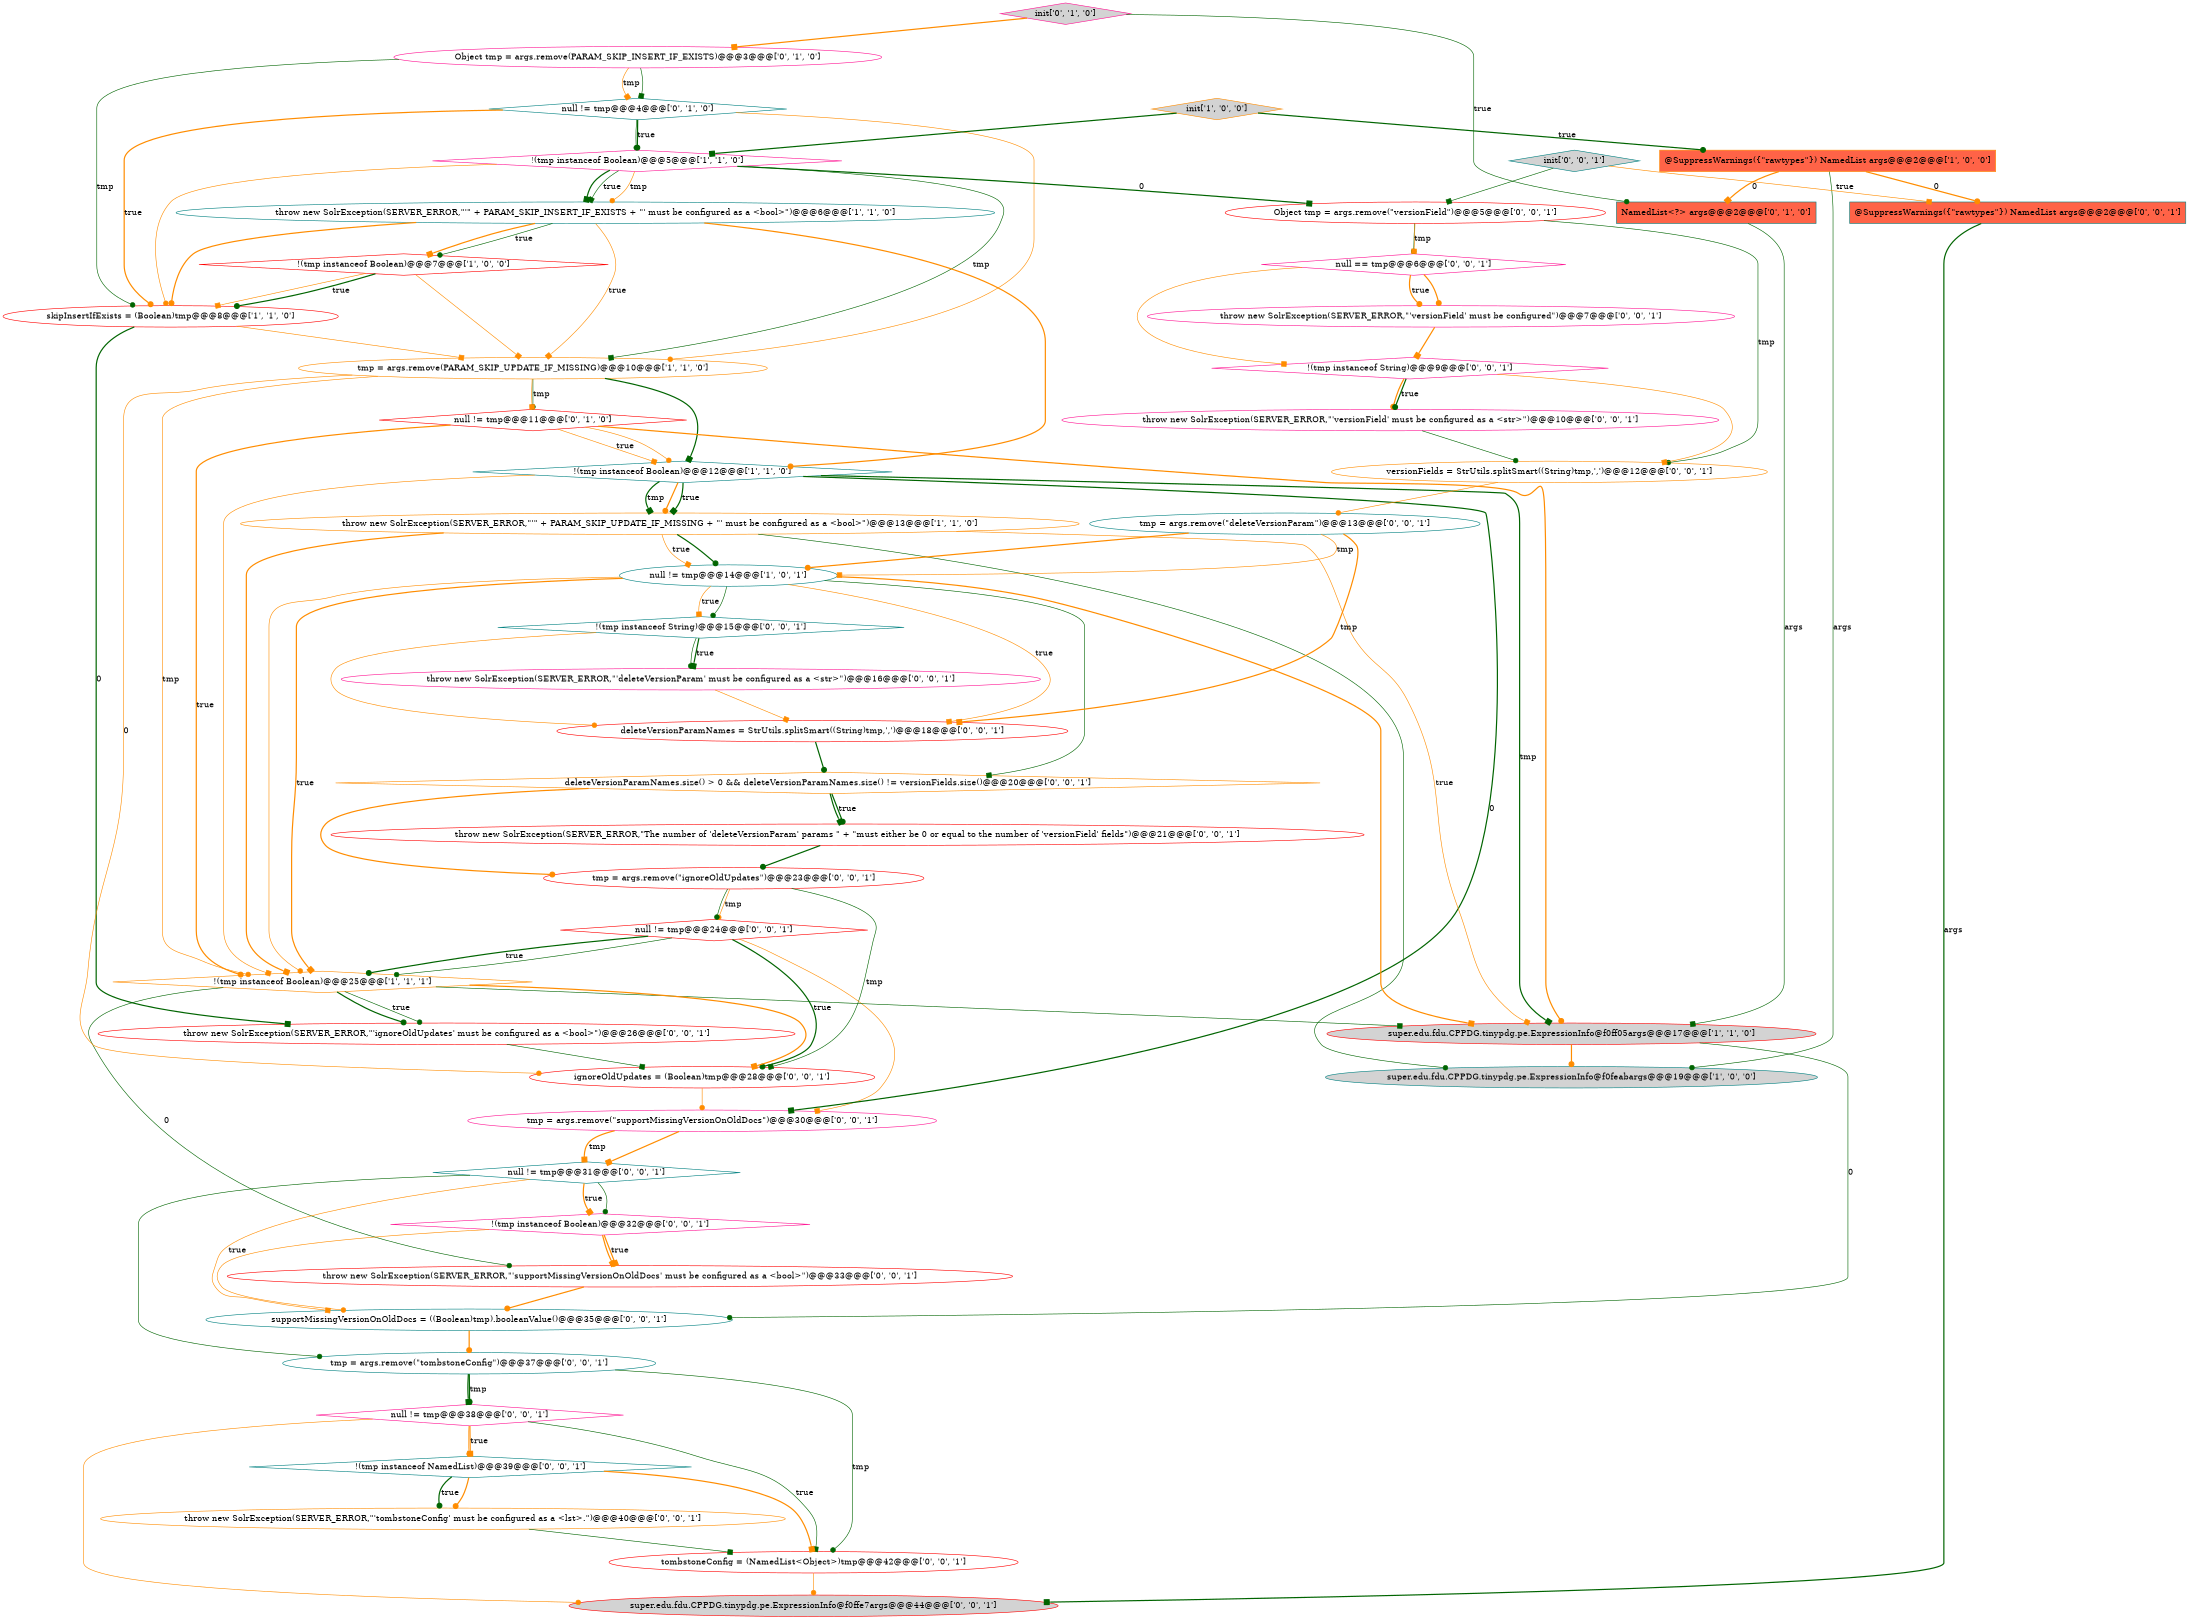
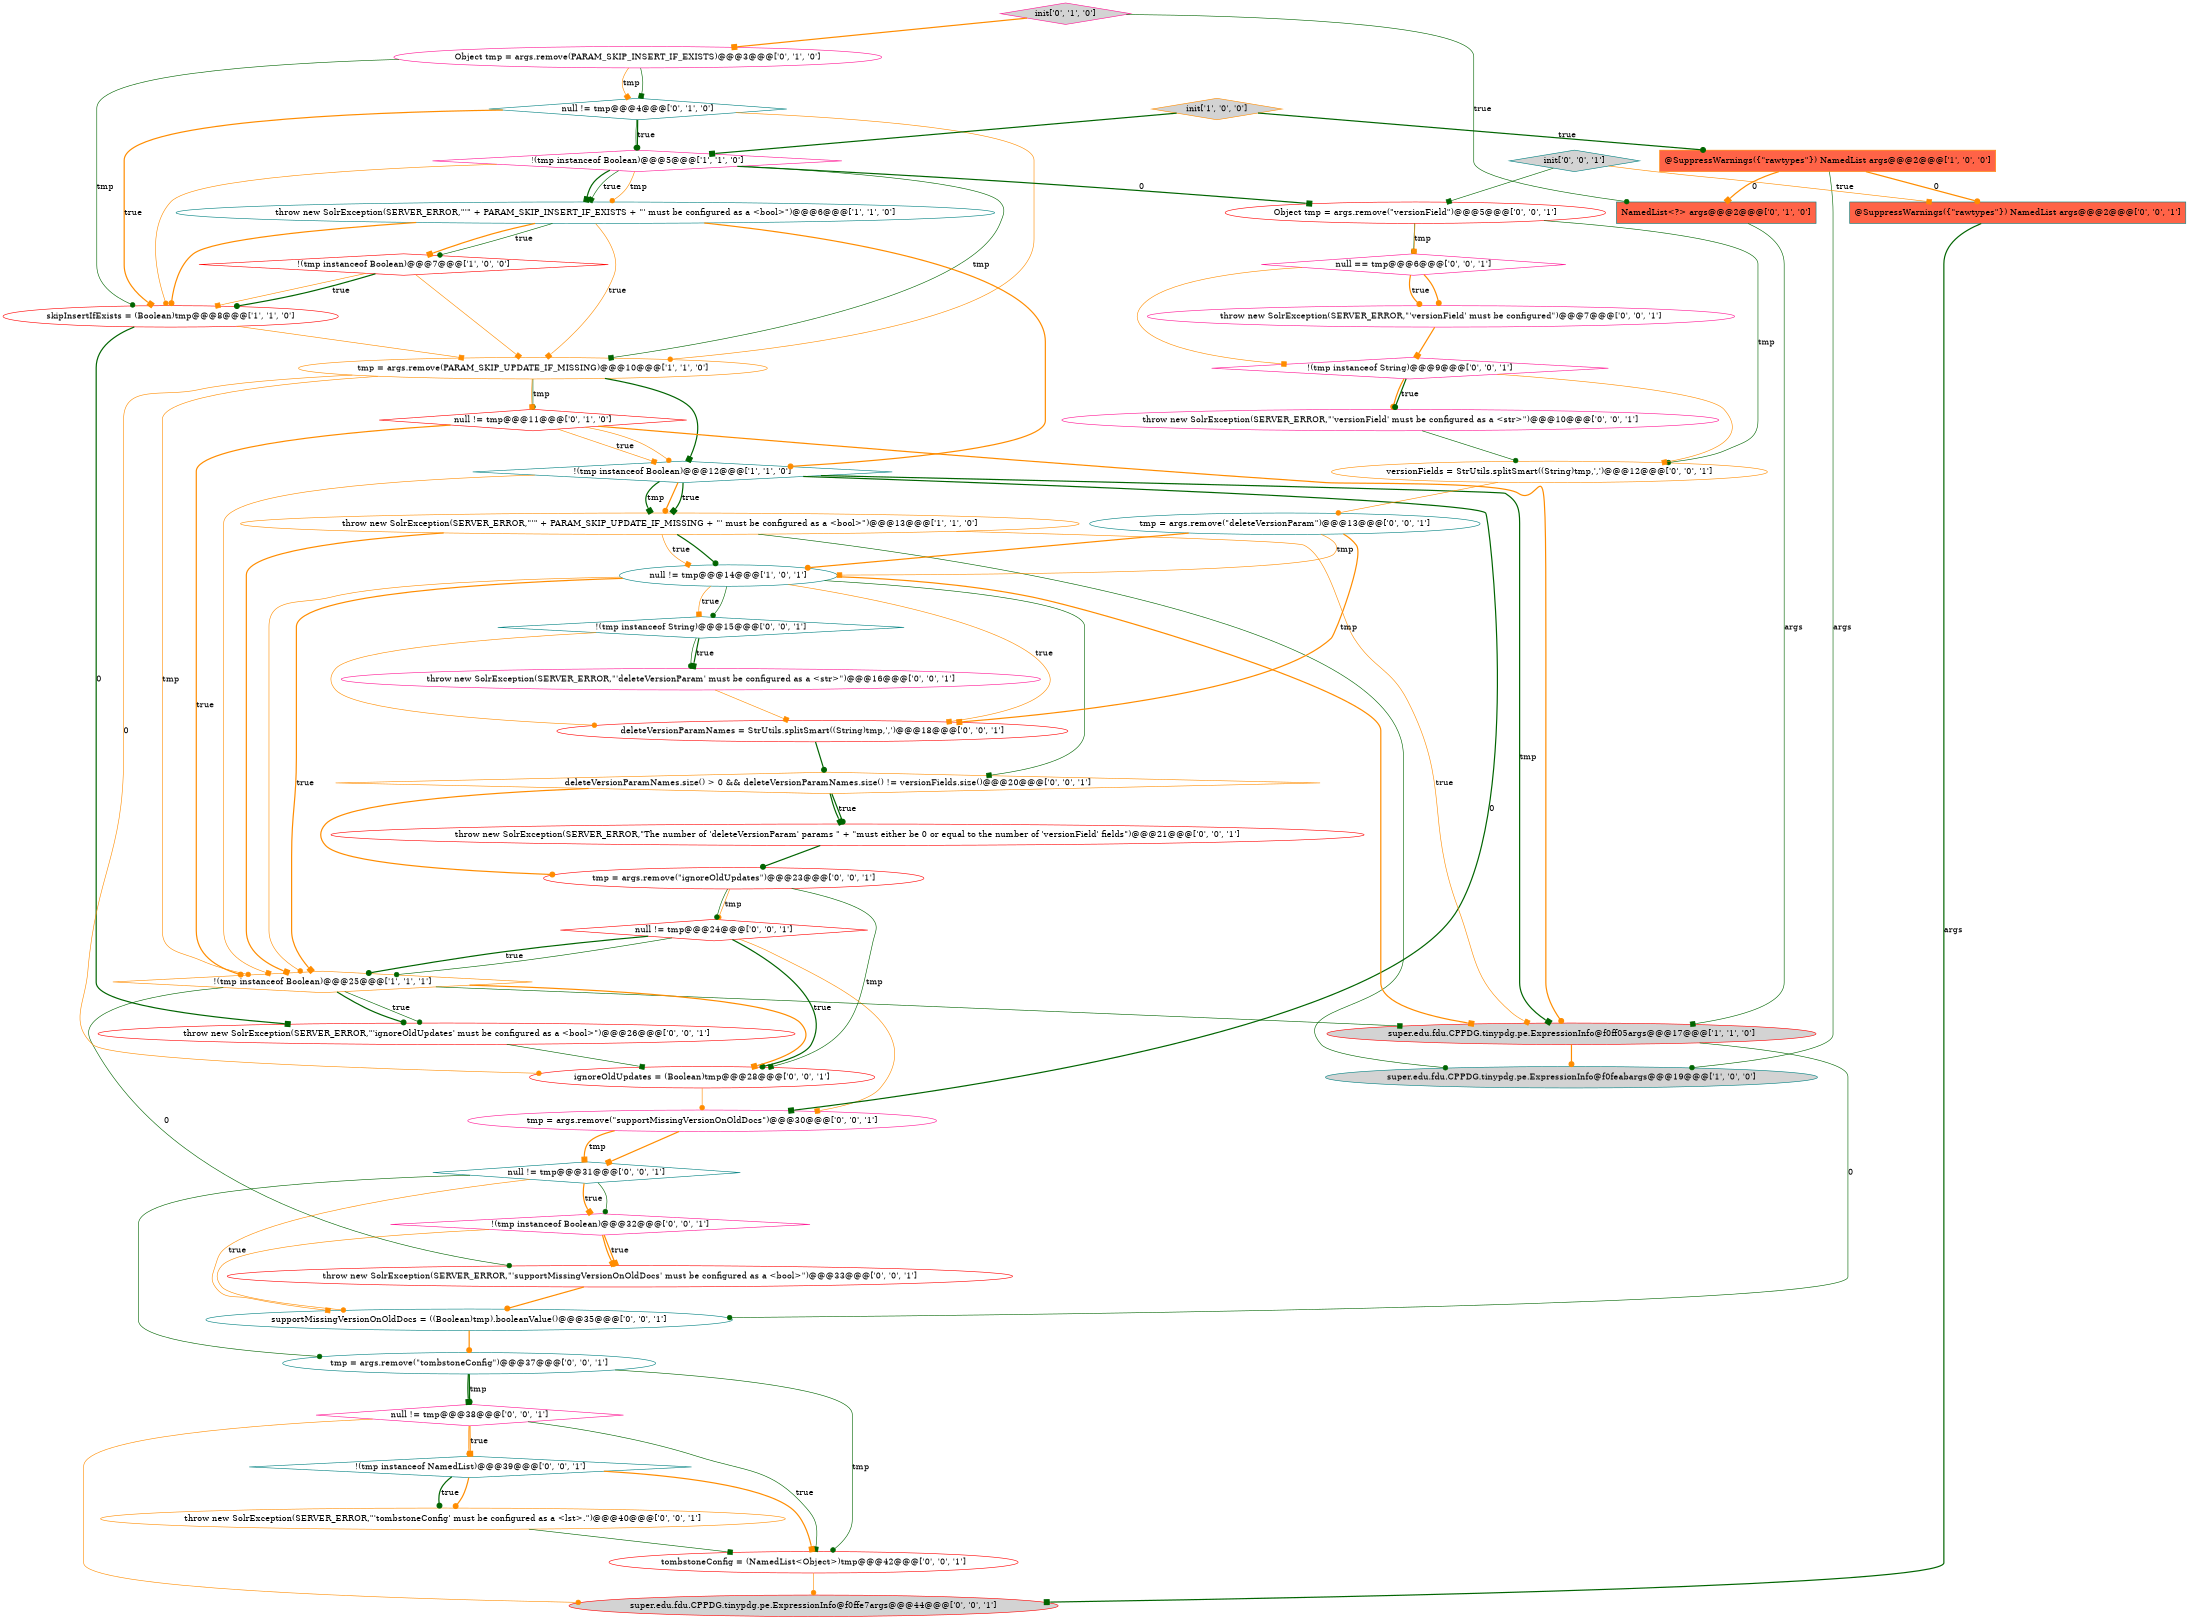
(233, 125) -> (234, 125)
